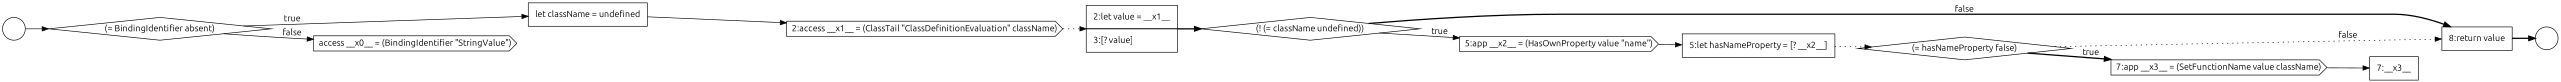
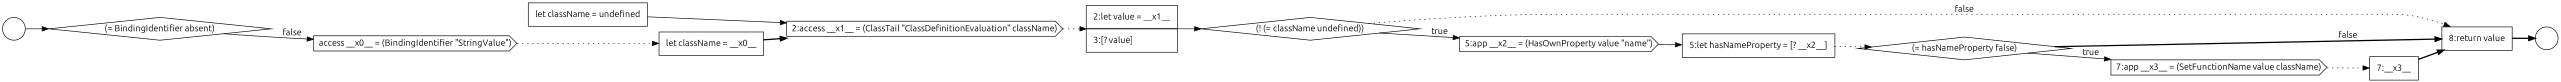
(1907, 14) -> (1907, 14)
(383, 21) -> none
(1186, 29) -> (1186, 29)
none -> (711, 43)
(2245, 43) -> (2245, 43)
(2066, 56) -> (2066, 56)
none -> (2428, 56)
(2345, 68) -> (2345, 68)
